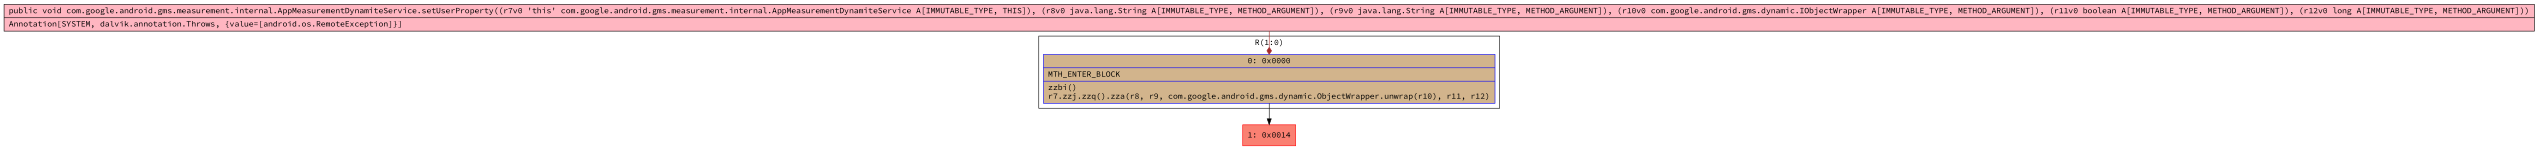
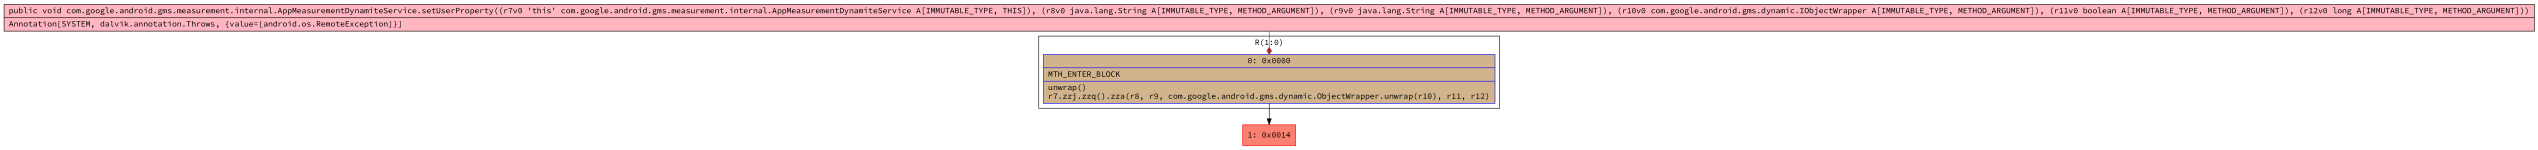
(1063, 88) -> (1068, 88)
